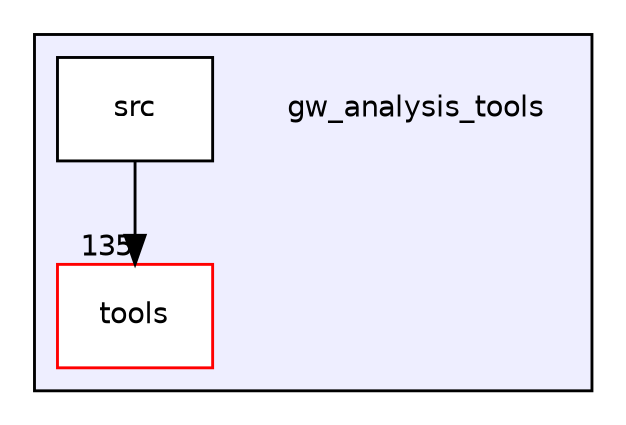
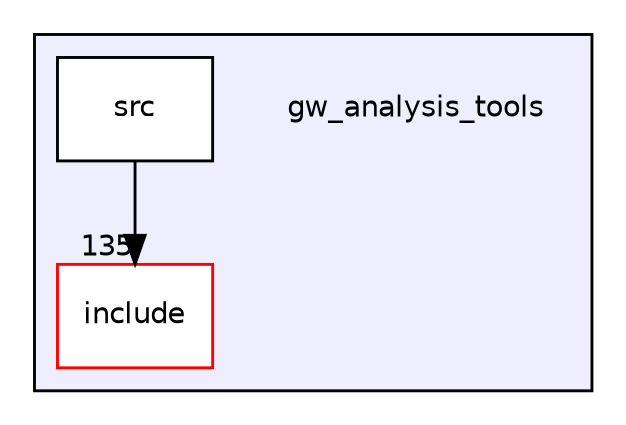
(135, 316) -> (135, 316)
